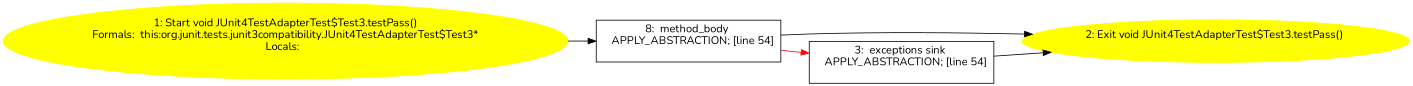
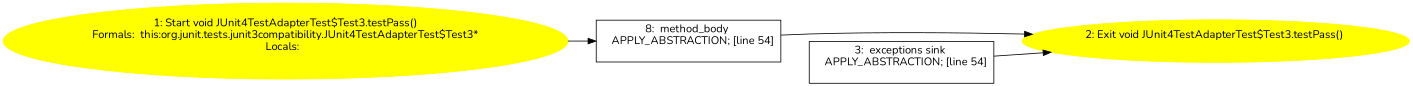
(791, 51) -> none
